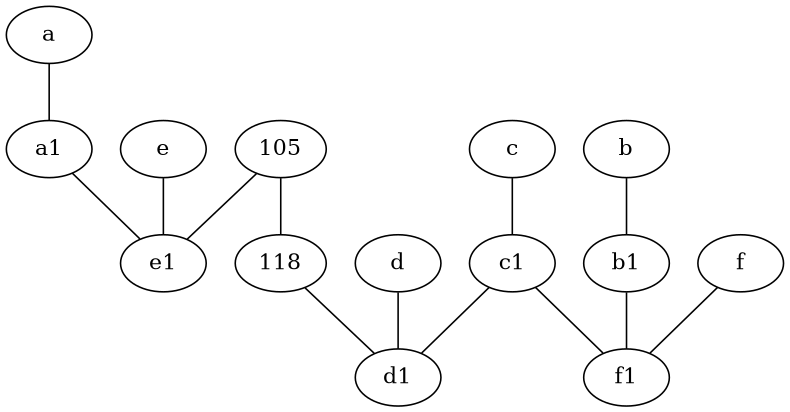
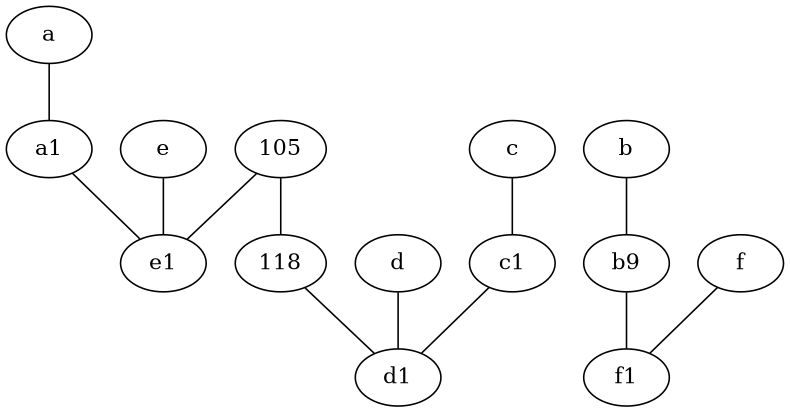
(627, 263) -> (627, 263)
(569, 320) -> none
